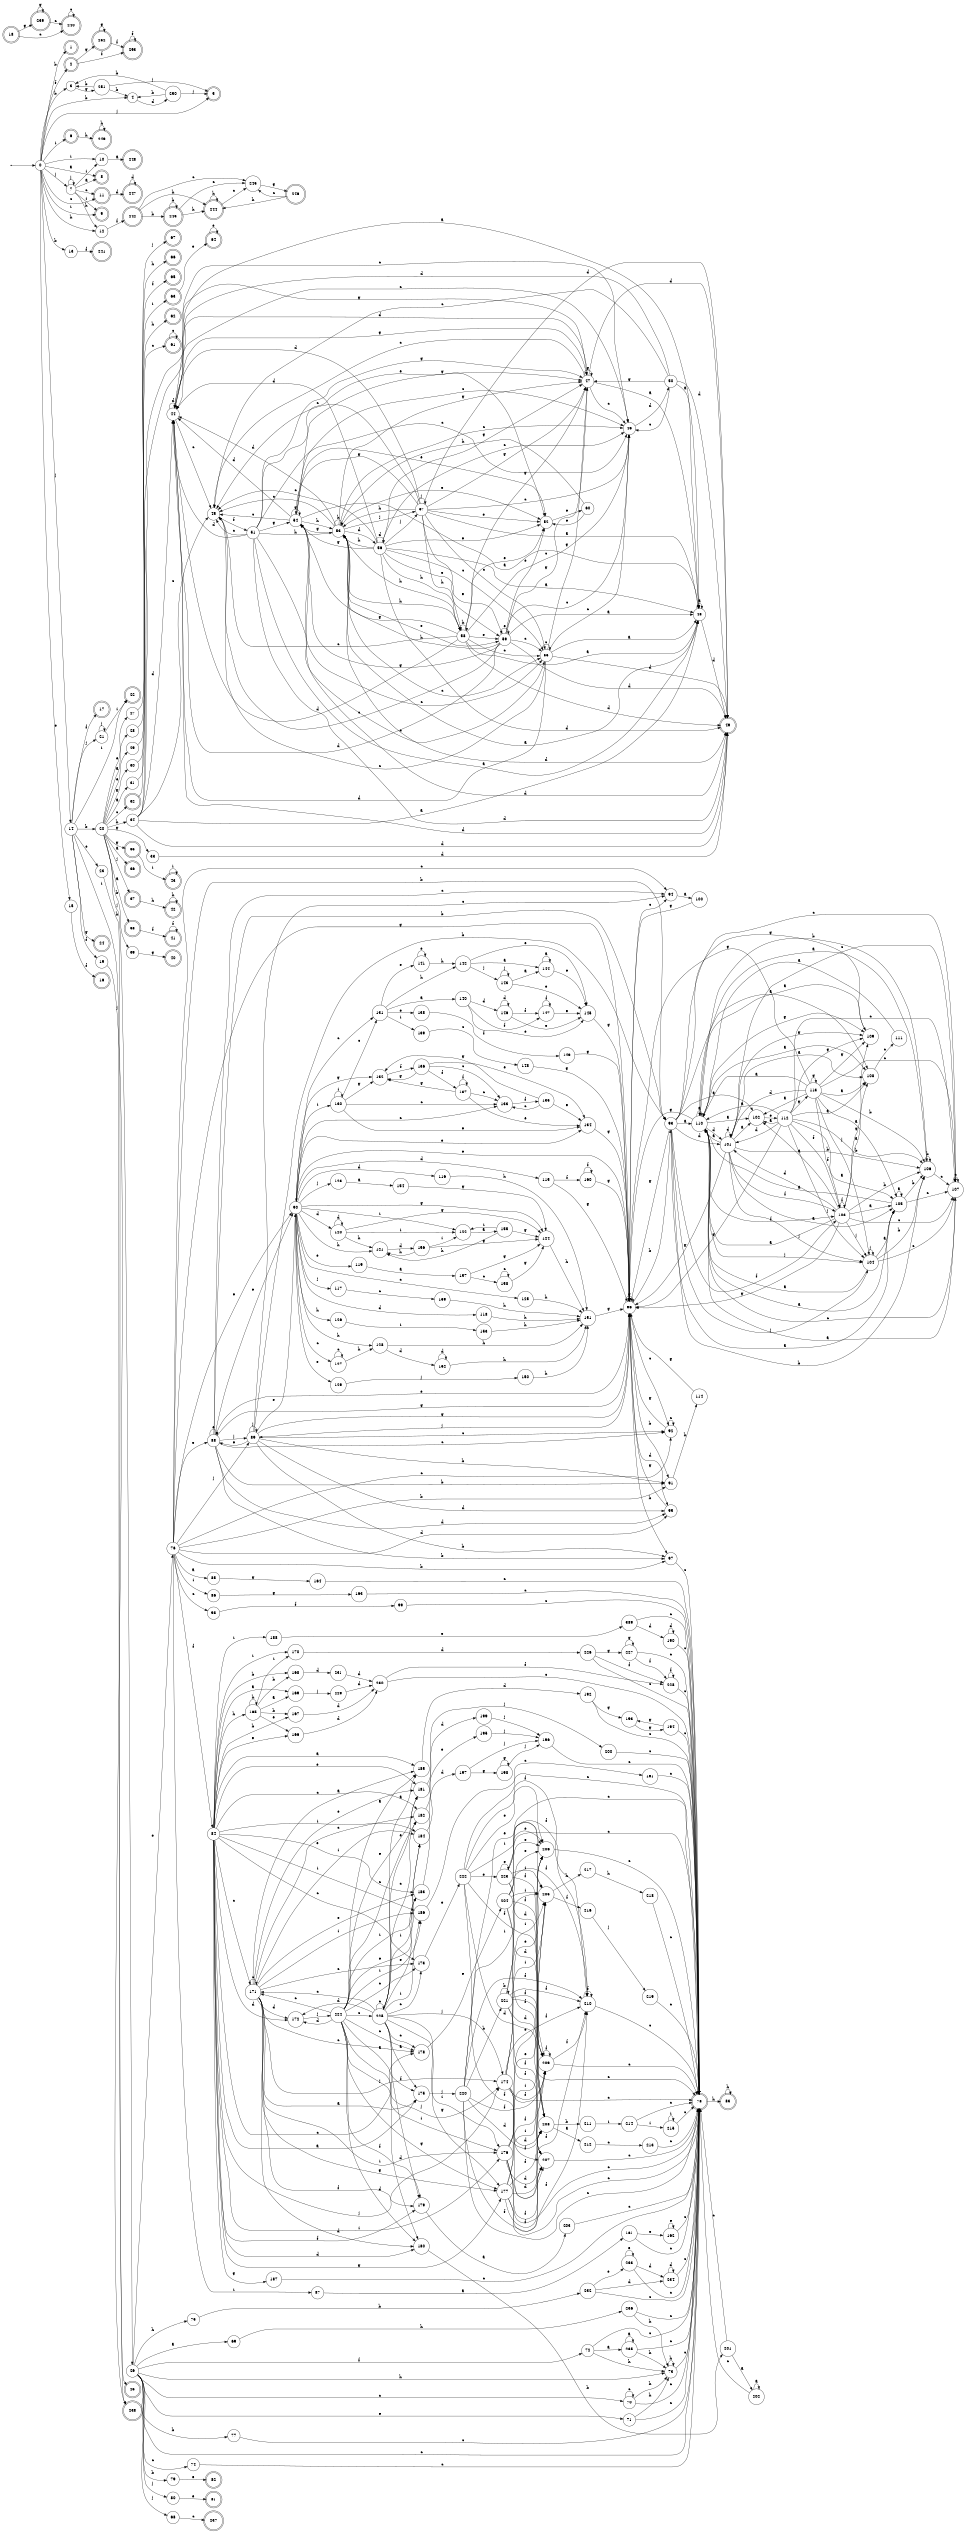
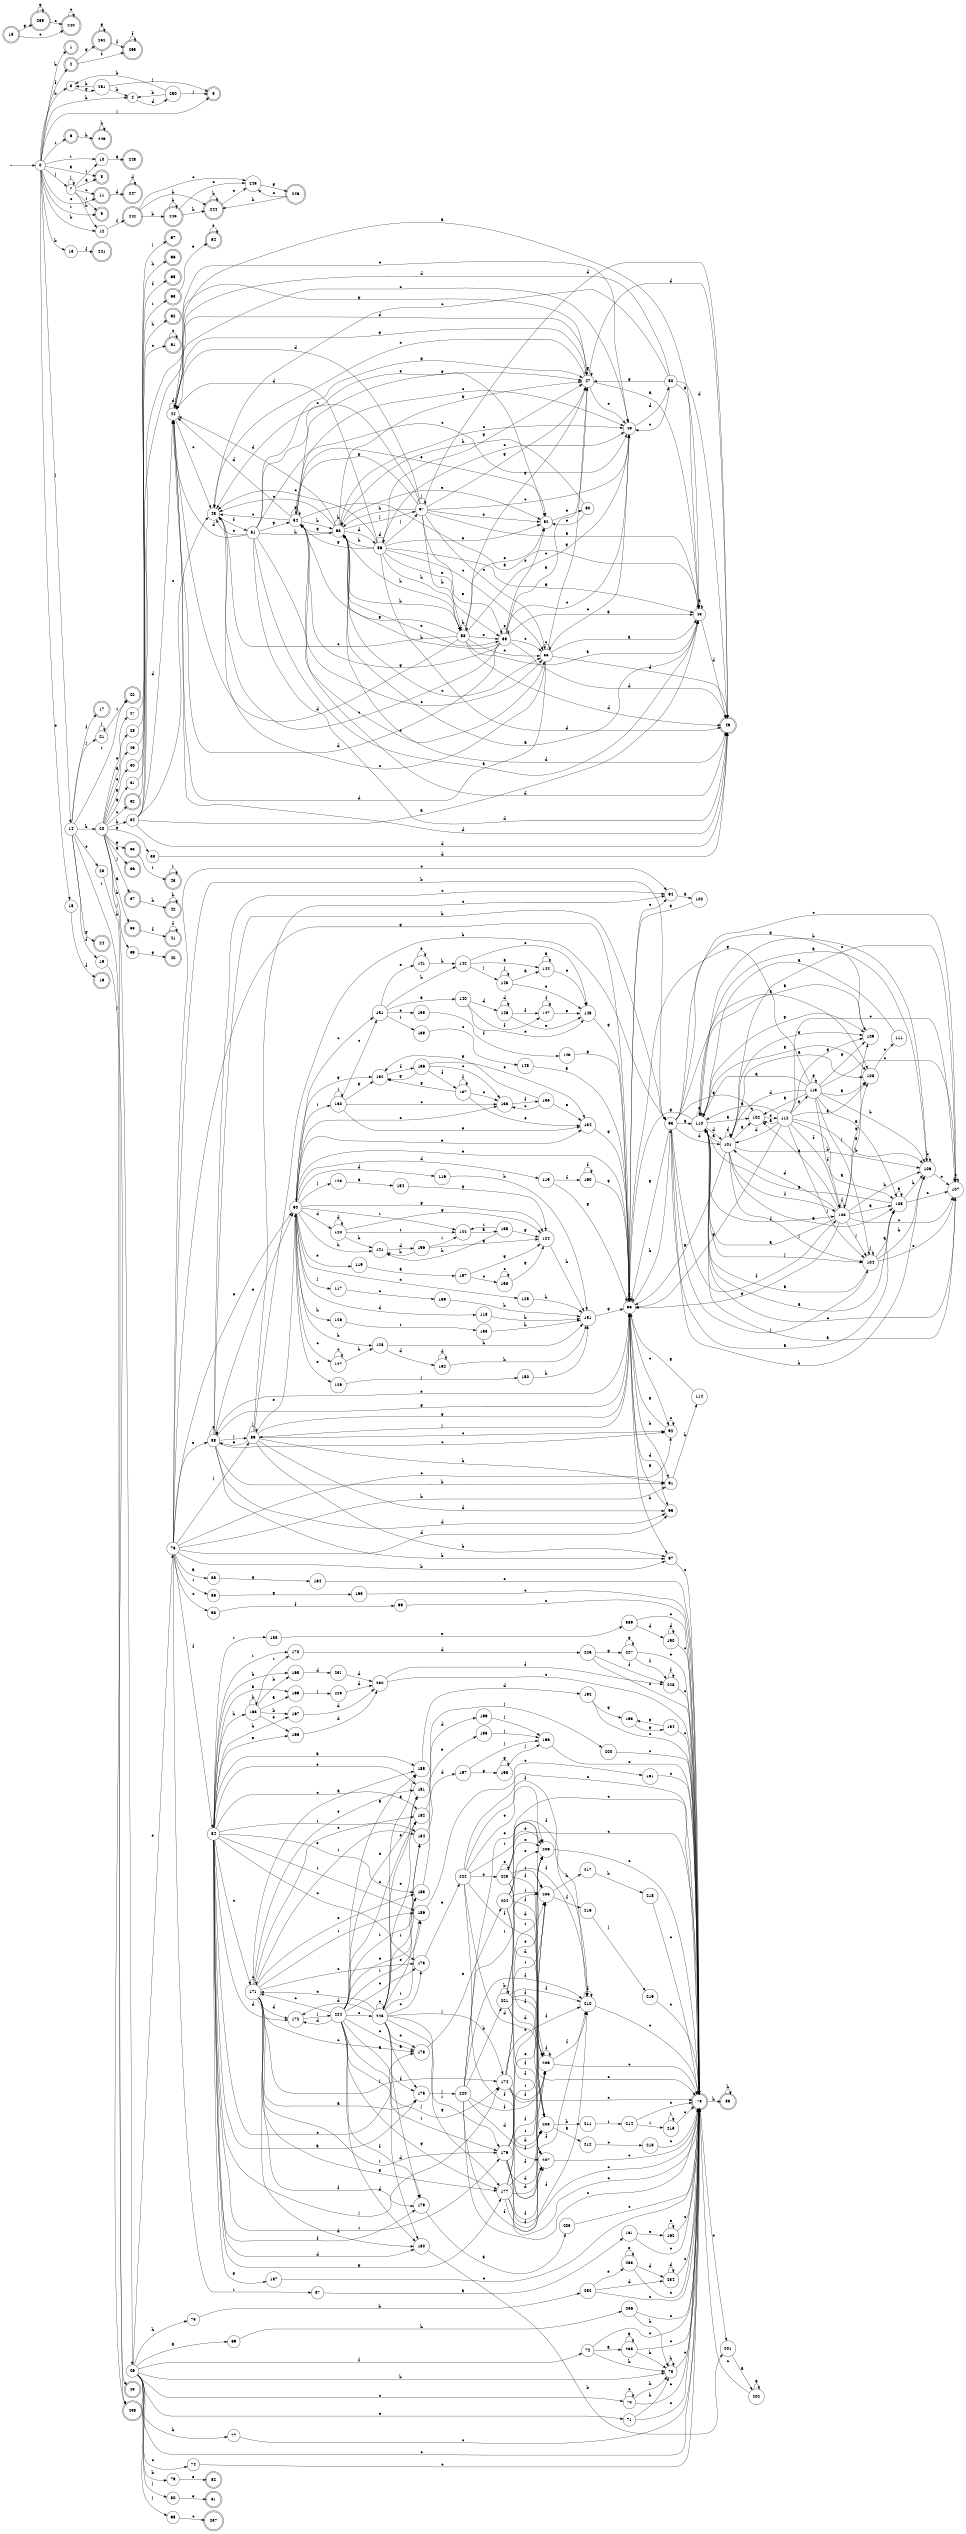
(714, 2226) -> (711, 2224)
